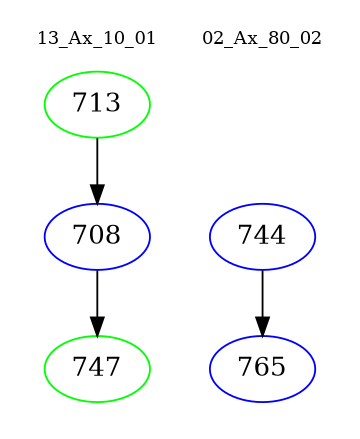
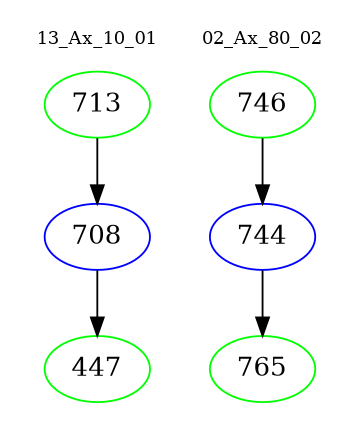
none -> (263, 105)
(97, 369) -> (97, 369)
(263, 369) -> (263, 369)
